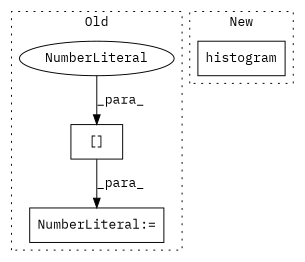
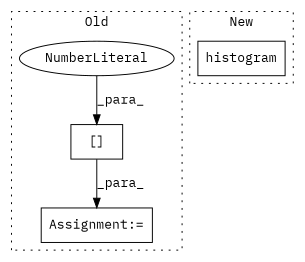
(97, 225) -> (97, 225)
